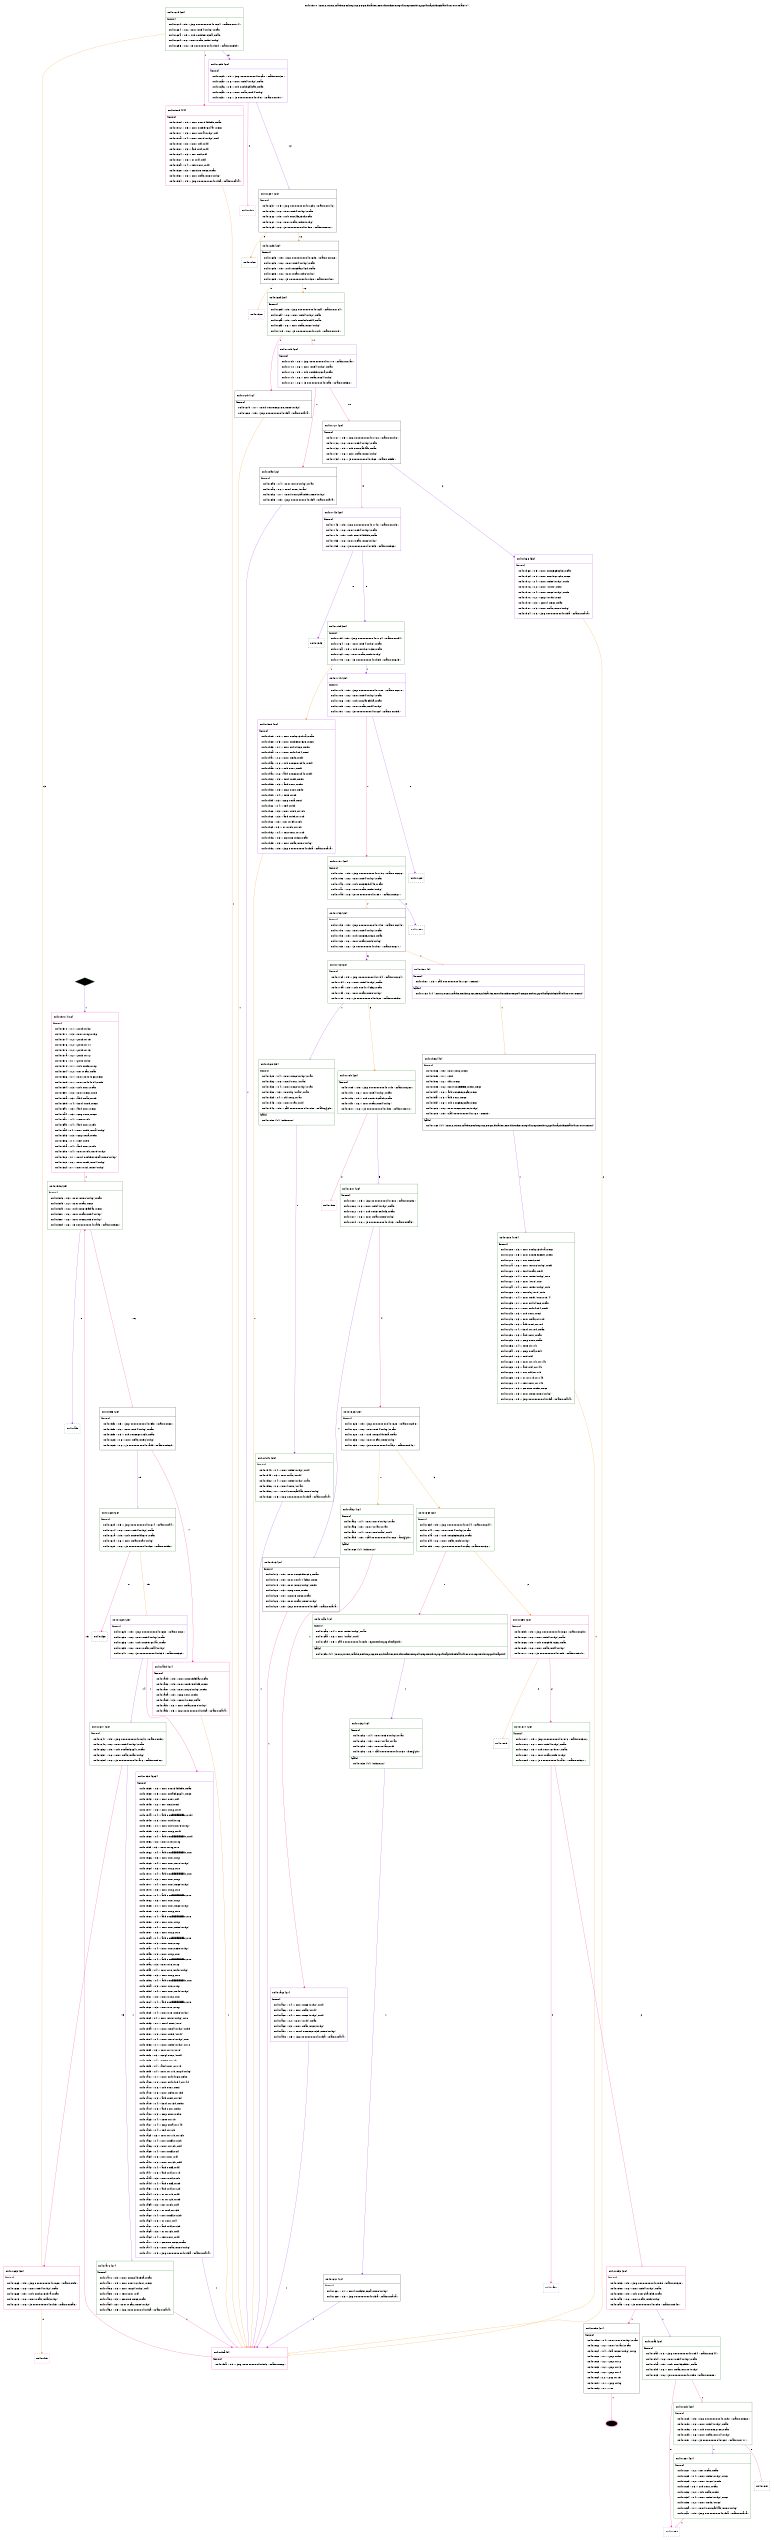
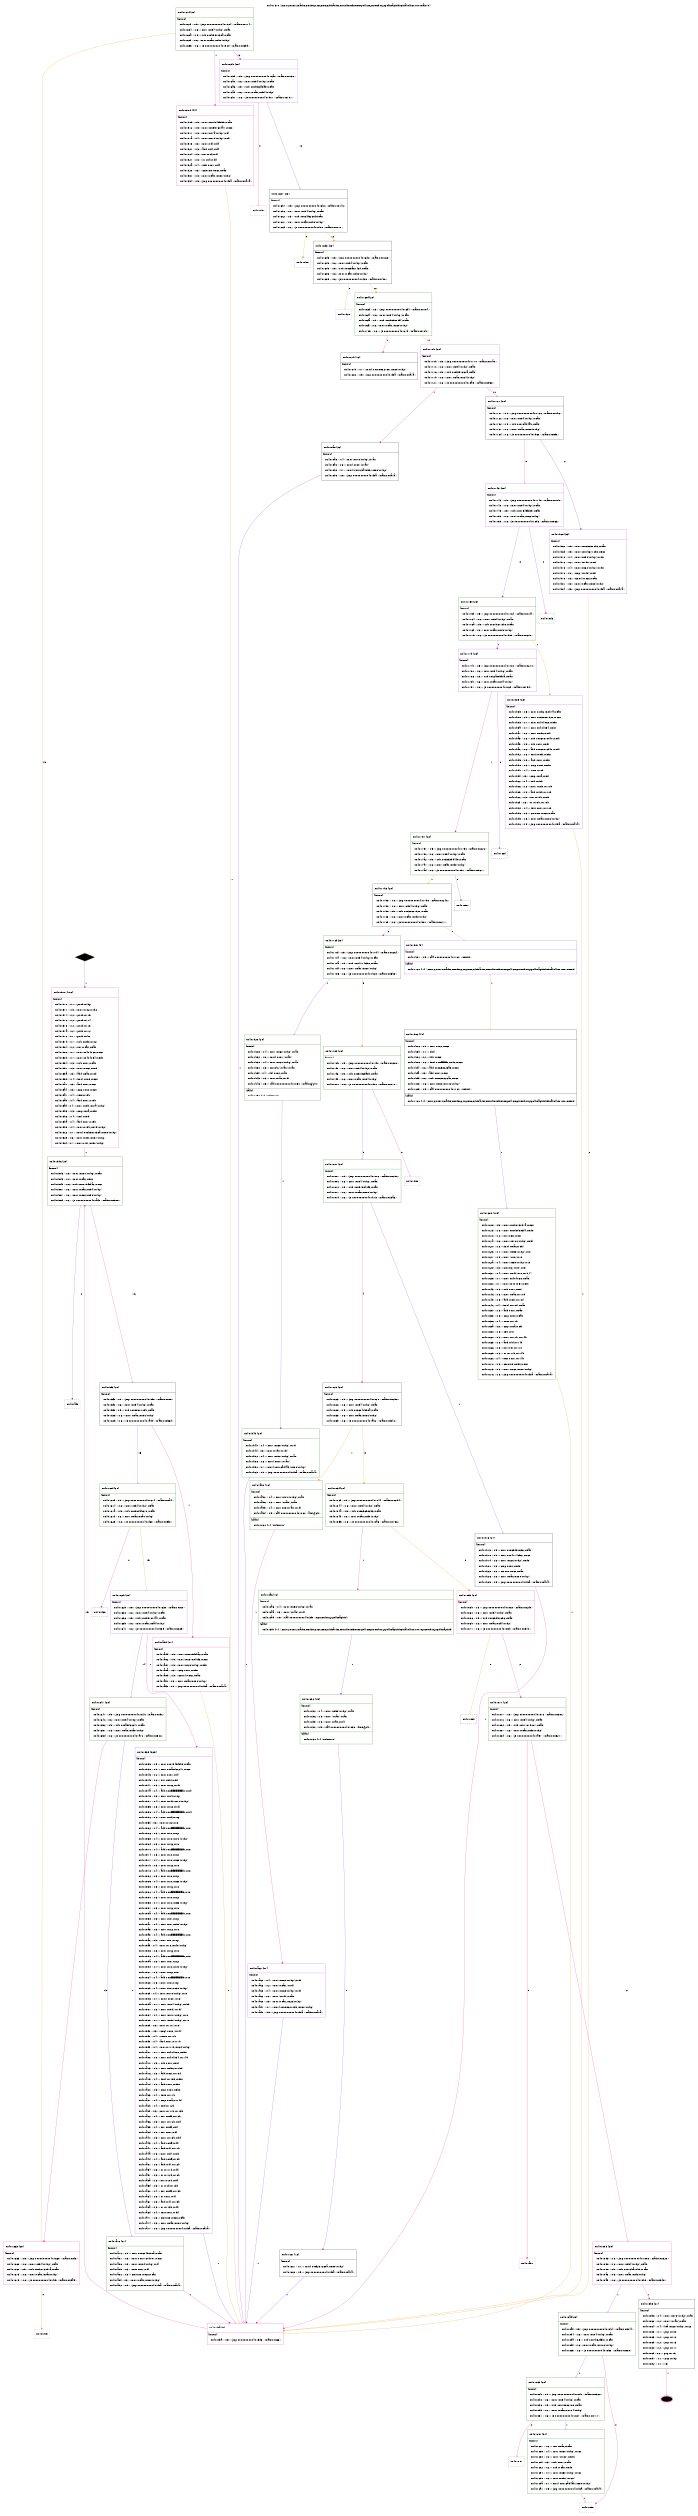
(239, 1380) -> none
